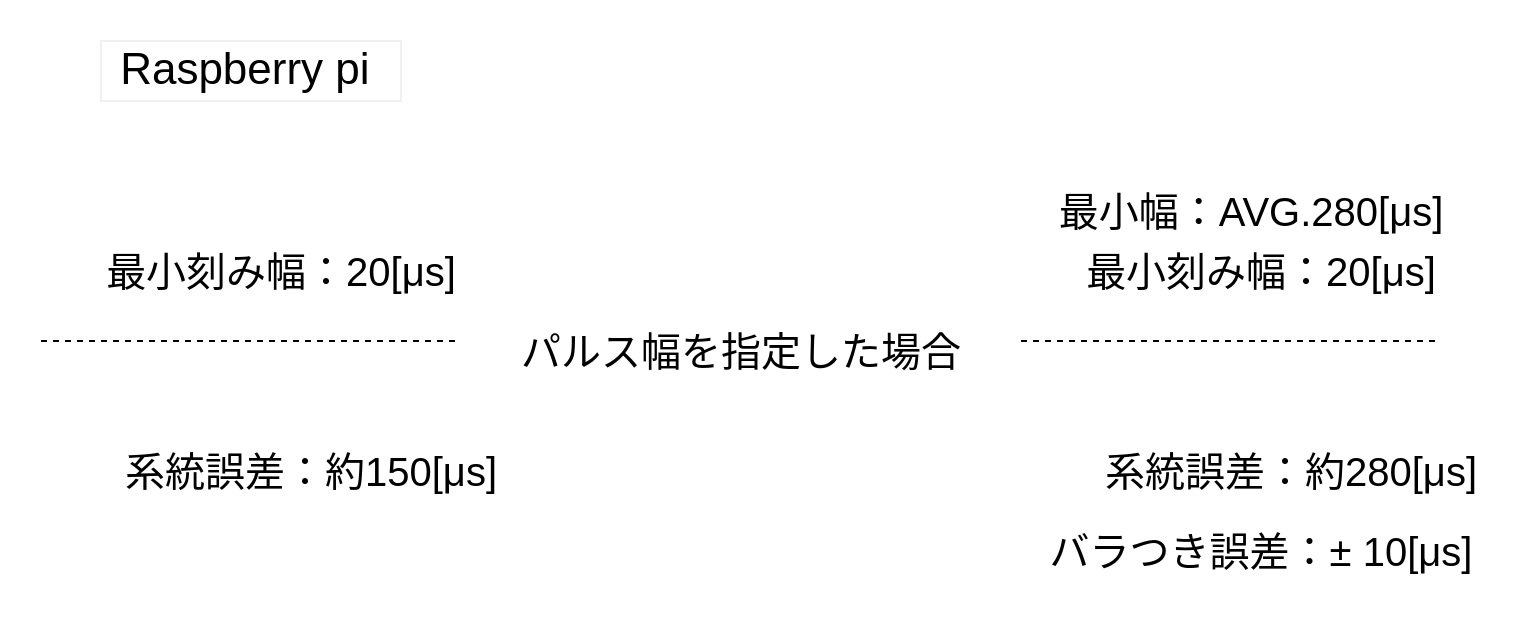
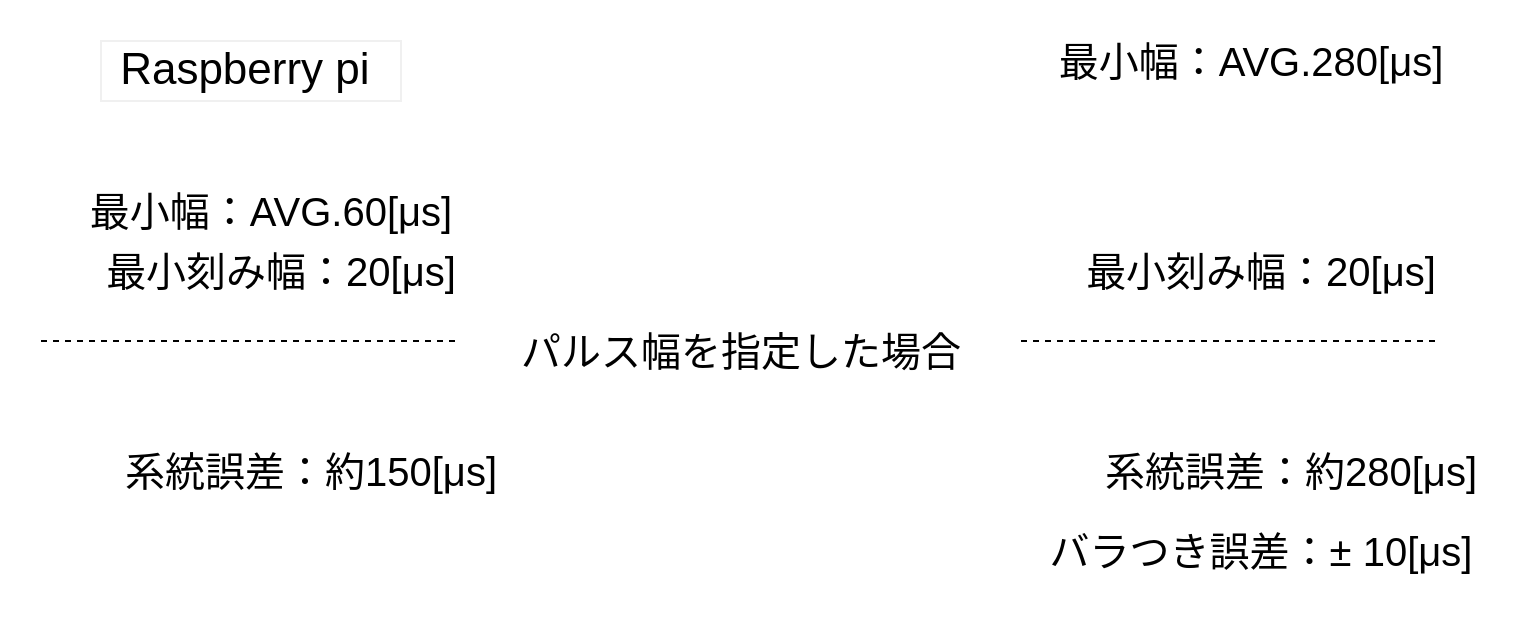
none -> (271, 211)
(1251, 211) -> (1251, 61)
